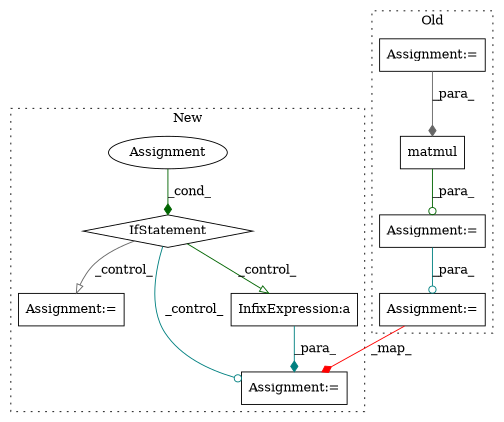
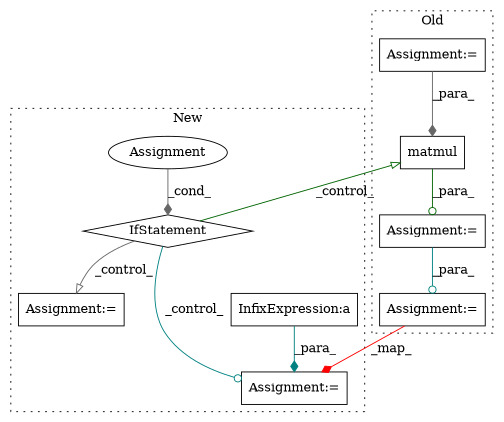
(168, 186) -> (168, 186)
(224, 266) -> (296, 193)
